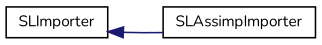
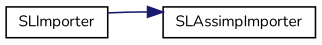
(143, 33) -> (128, 12)
